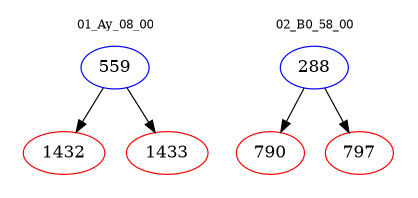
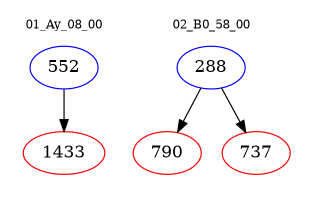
(115, 68) -> (64, 68)
(64, 153) -> none
(359, 153) -> (256, 153)
